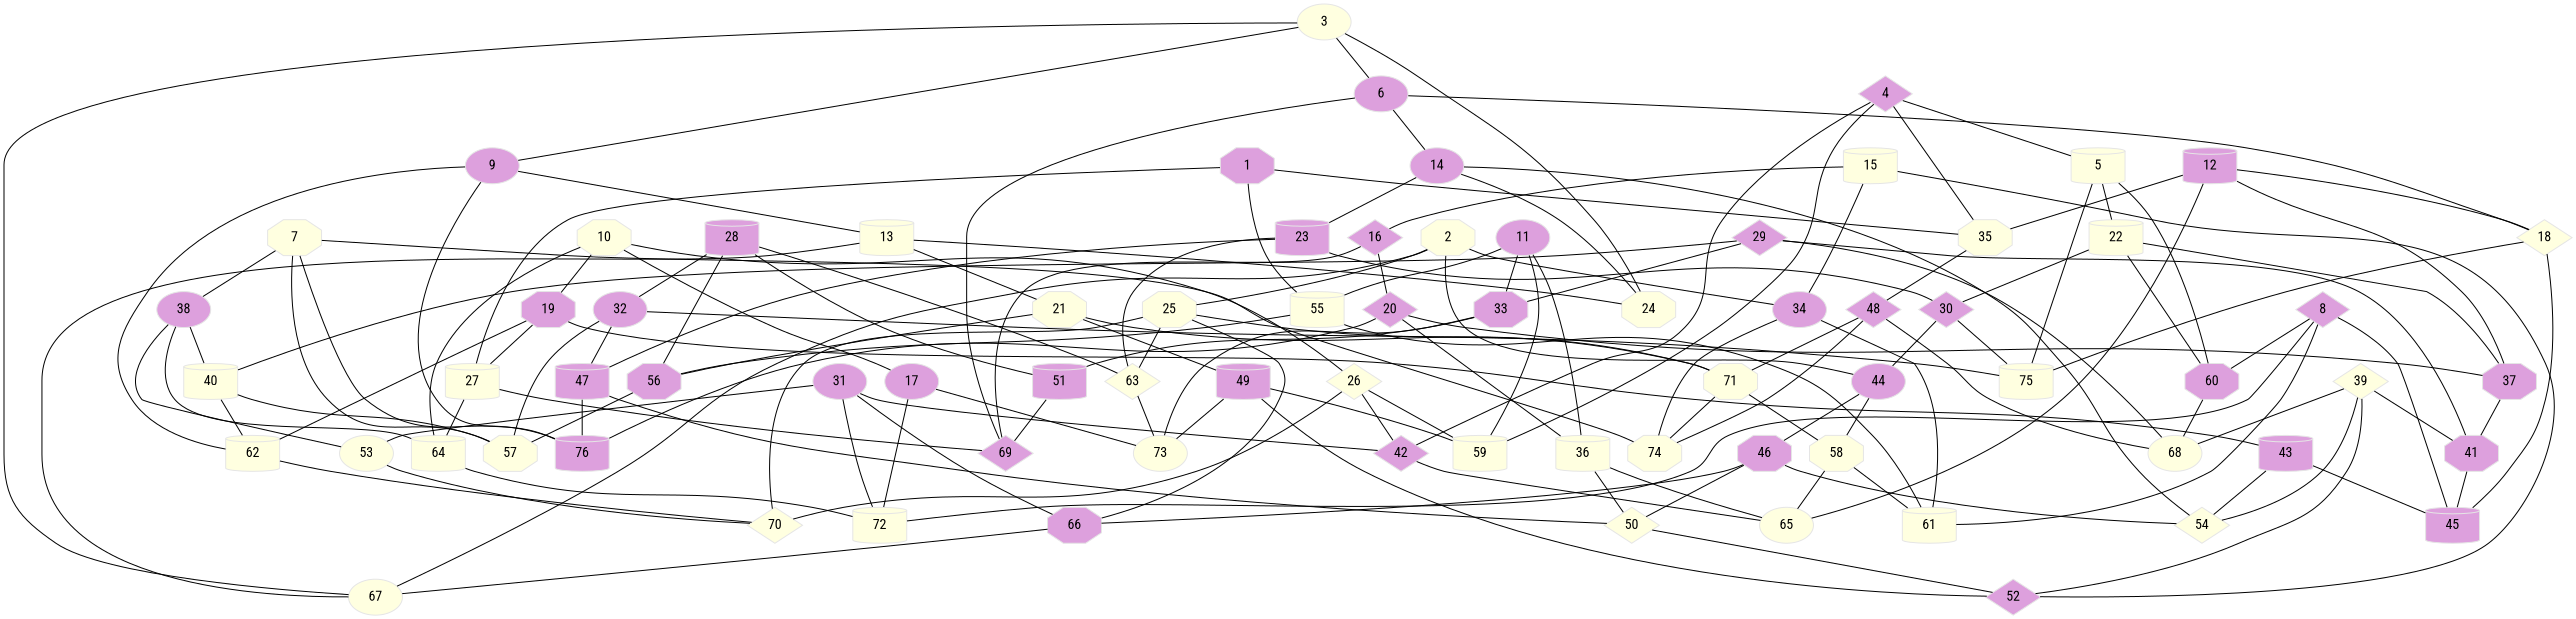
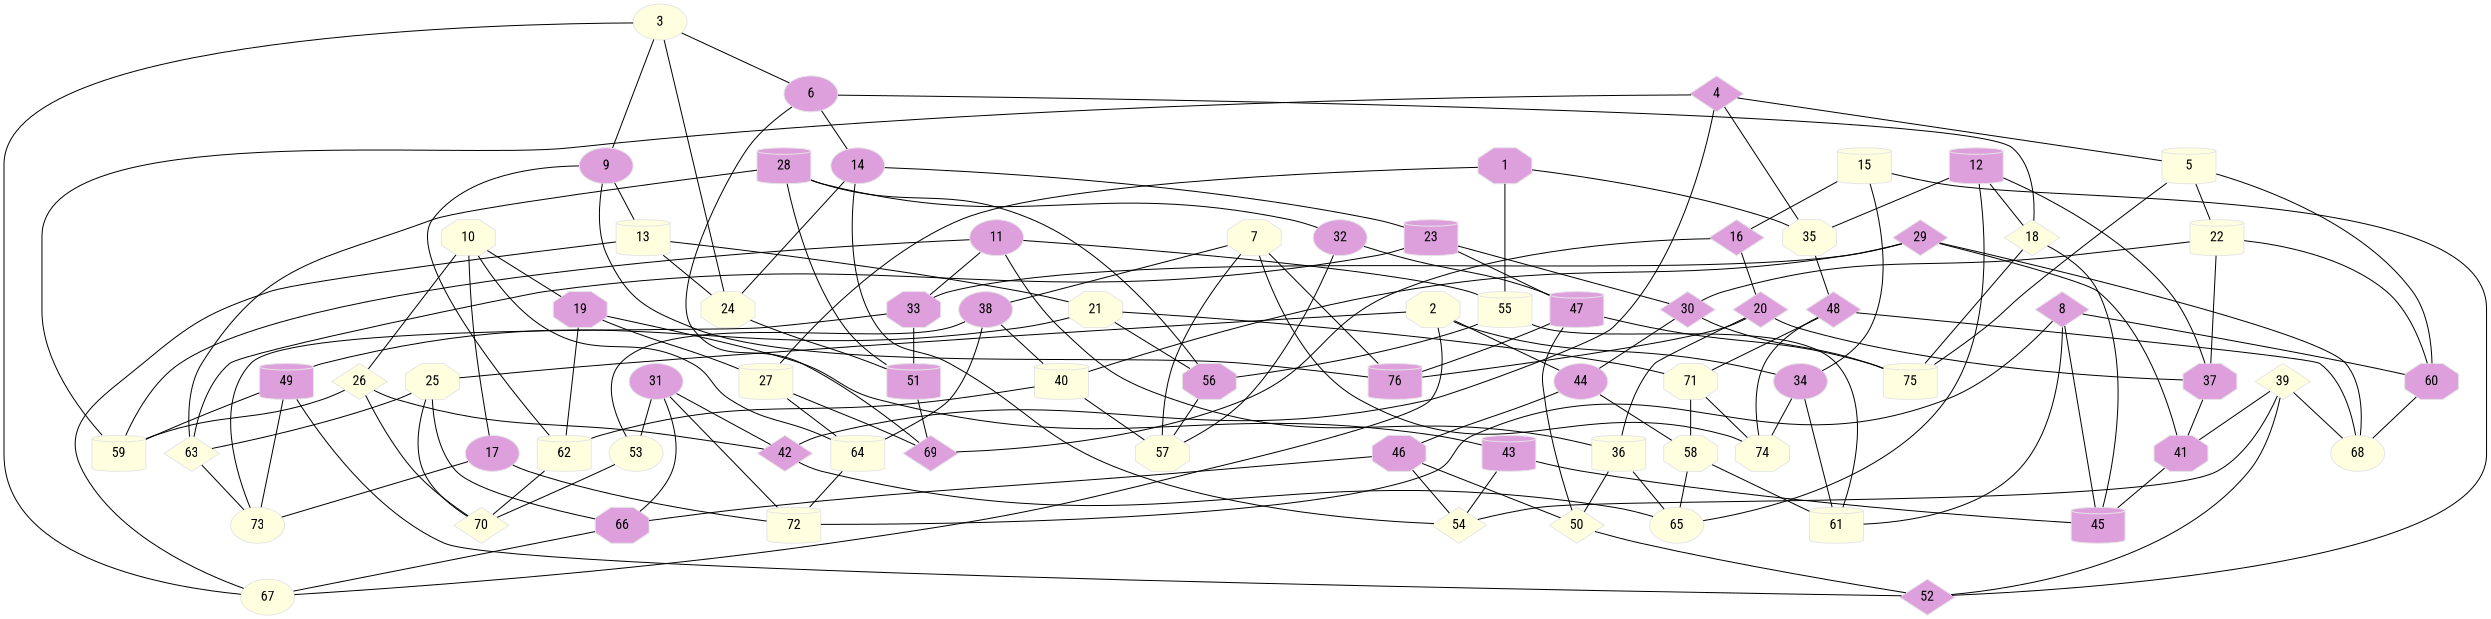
(1324, 335) -> (1744, 341)
(1454, 337) -> none
none -> (818, 345)
